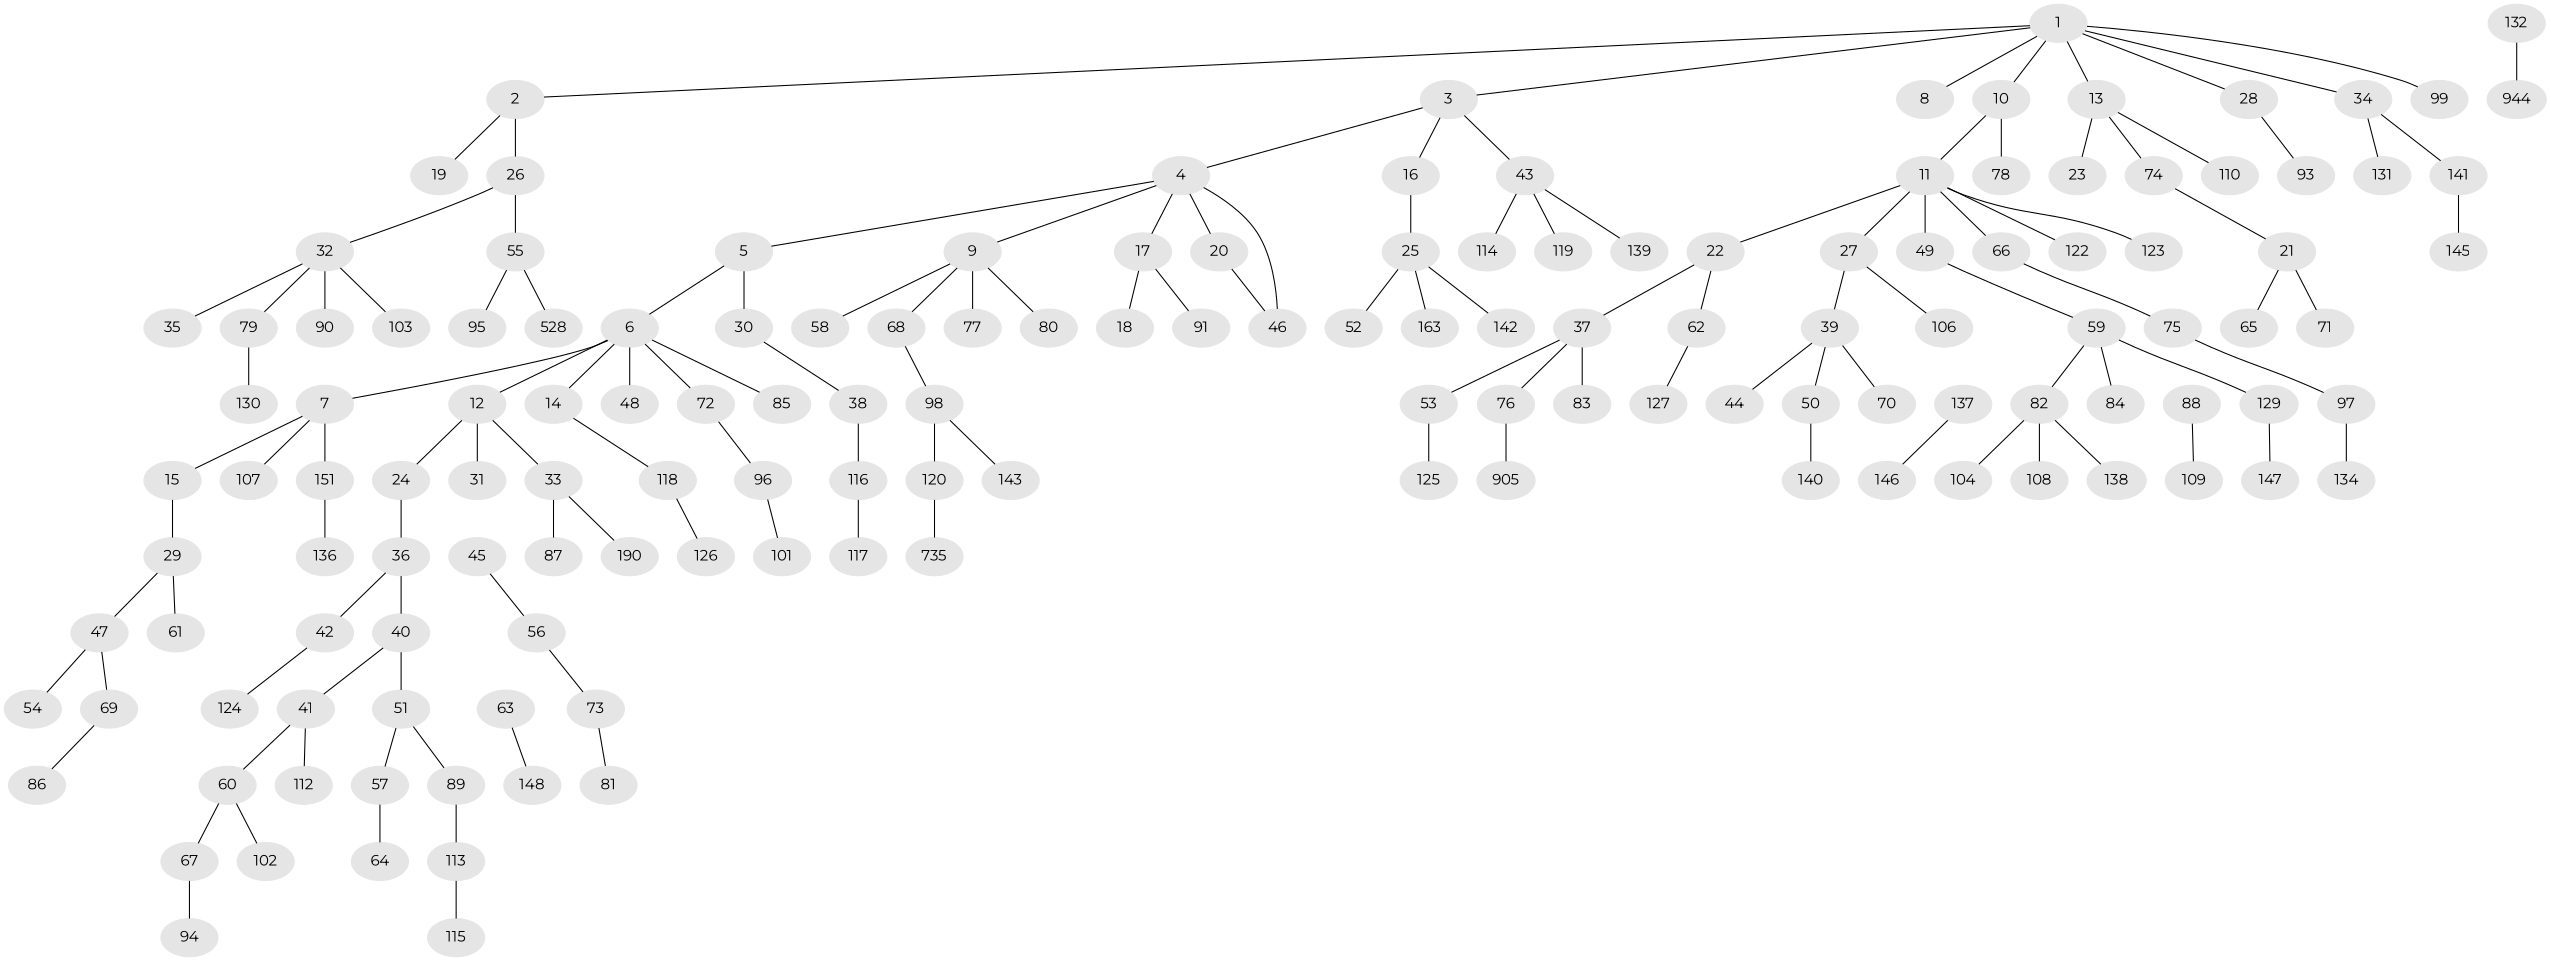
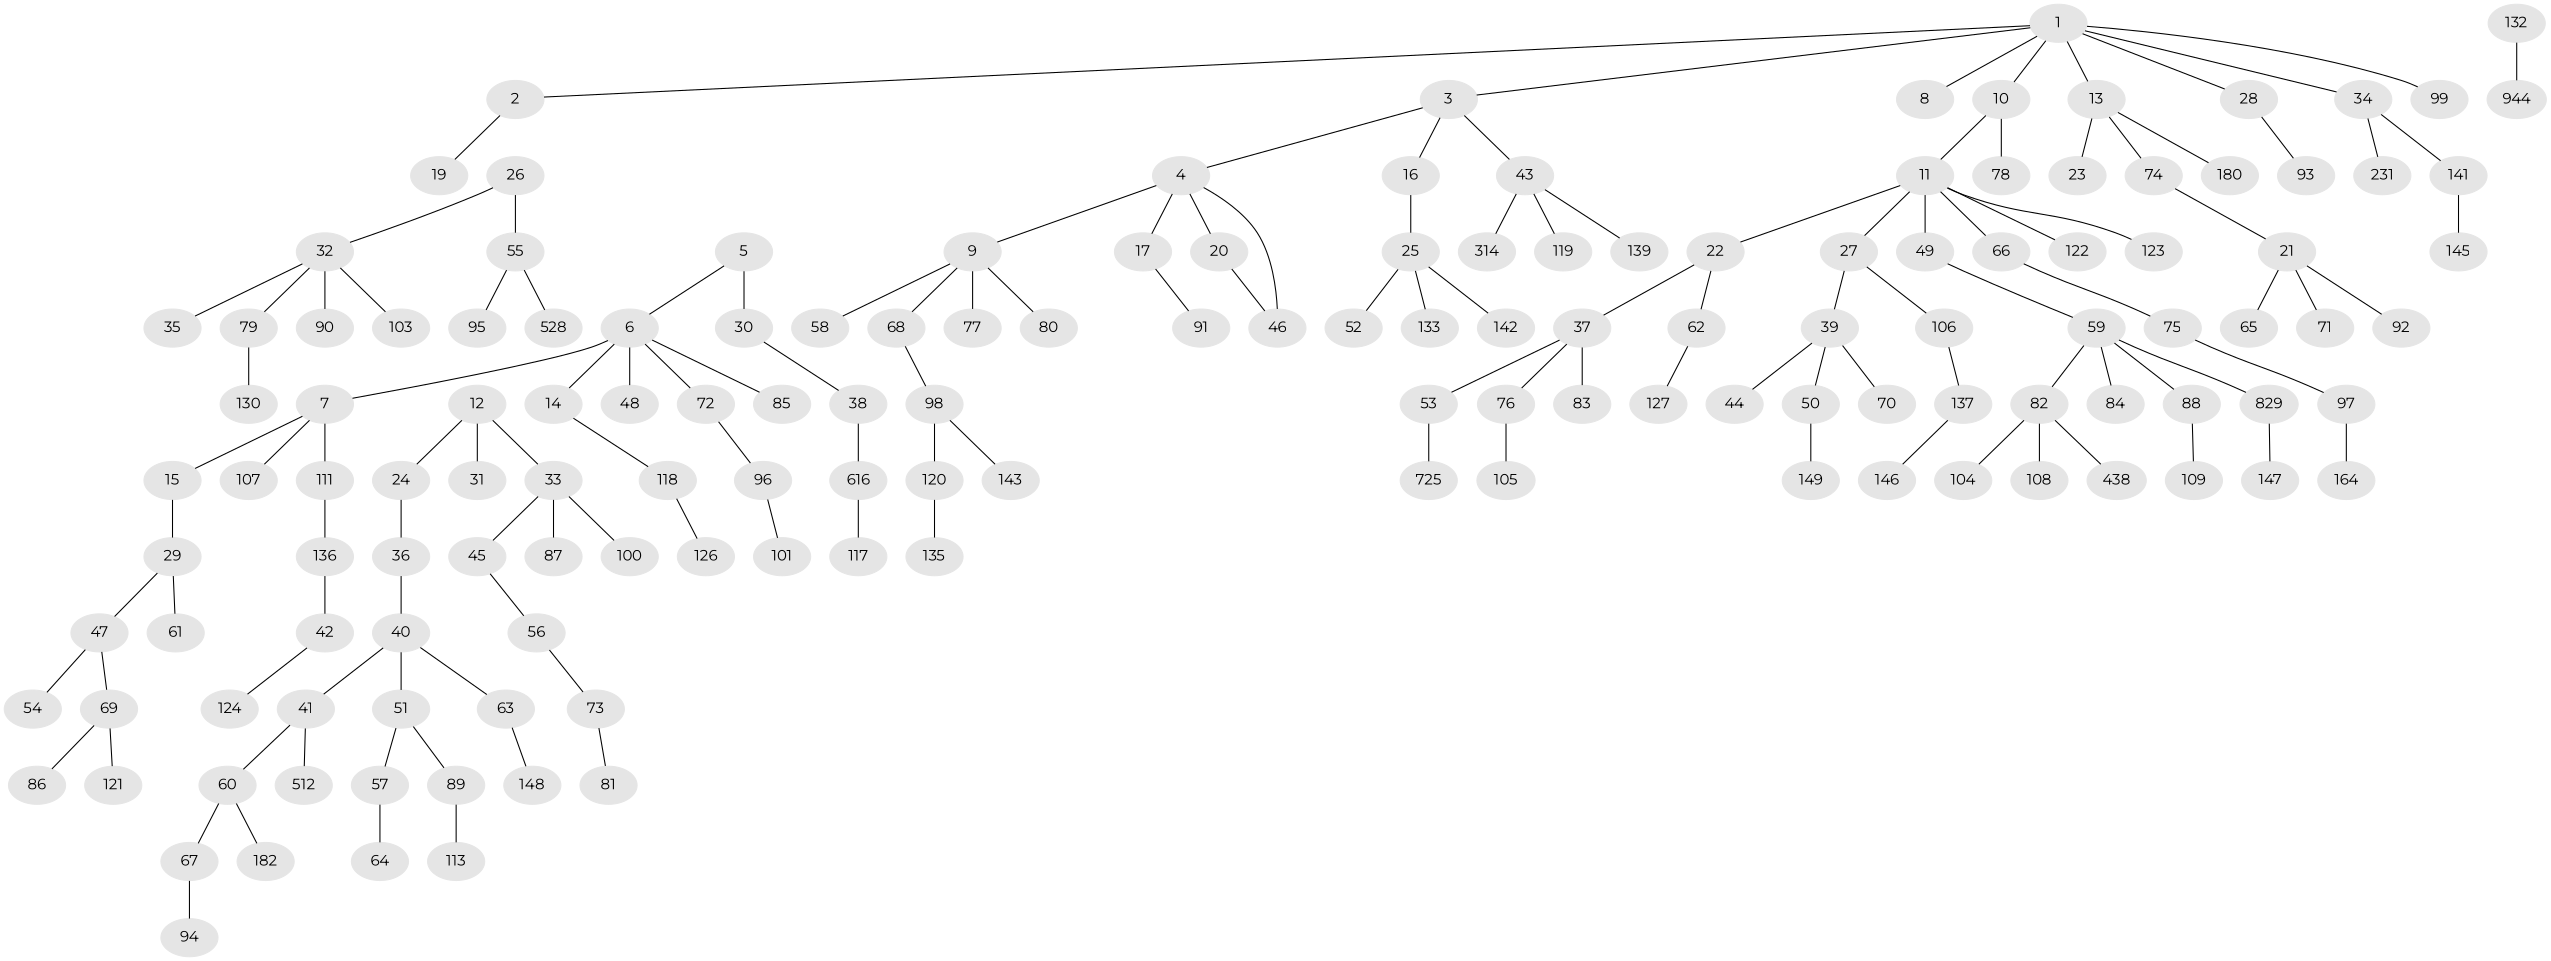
(515, 138) -> none
(2230, 176) -> (2230, 176)
(2382, 176) -> (2382, 176)
(963, 214) -> none
(1487, 252) -> (1487, 252)
(1125, 328) -> none
(1430, 328) -> (1430, 328)
none -> (2401, 328)
(554, 366) -> none
none -> (1954, 366)
none -> (2144, 366)
(2269, 404) -> (2269, 404)
(325, 480) -> (325, 480)
(858, 480) -> (858, 480)
(1429, 480) -> (1429, 480)
(1506, 480) -> (1506, 480)
(1811, 480) -> (1811, 480)
(2117, 480) -> (2117, 480)
(2346, 480) -> (2346, 480)
none -> (516, 518)
(630, 557) -> (630, 557)
(935, 557) -> (935, 557)
(363, 595) -> (325, 595)
none -> (454, 671)
none -> (113, 785)
(304, 785) -> (304, 785)
(266, 861) -> (266, 861)
(456, 938) -> none
